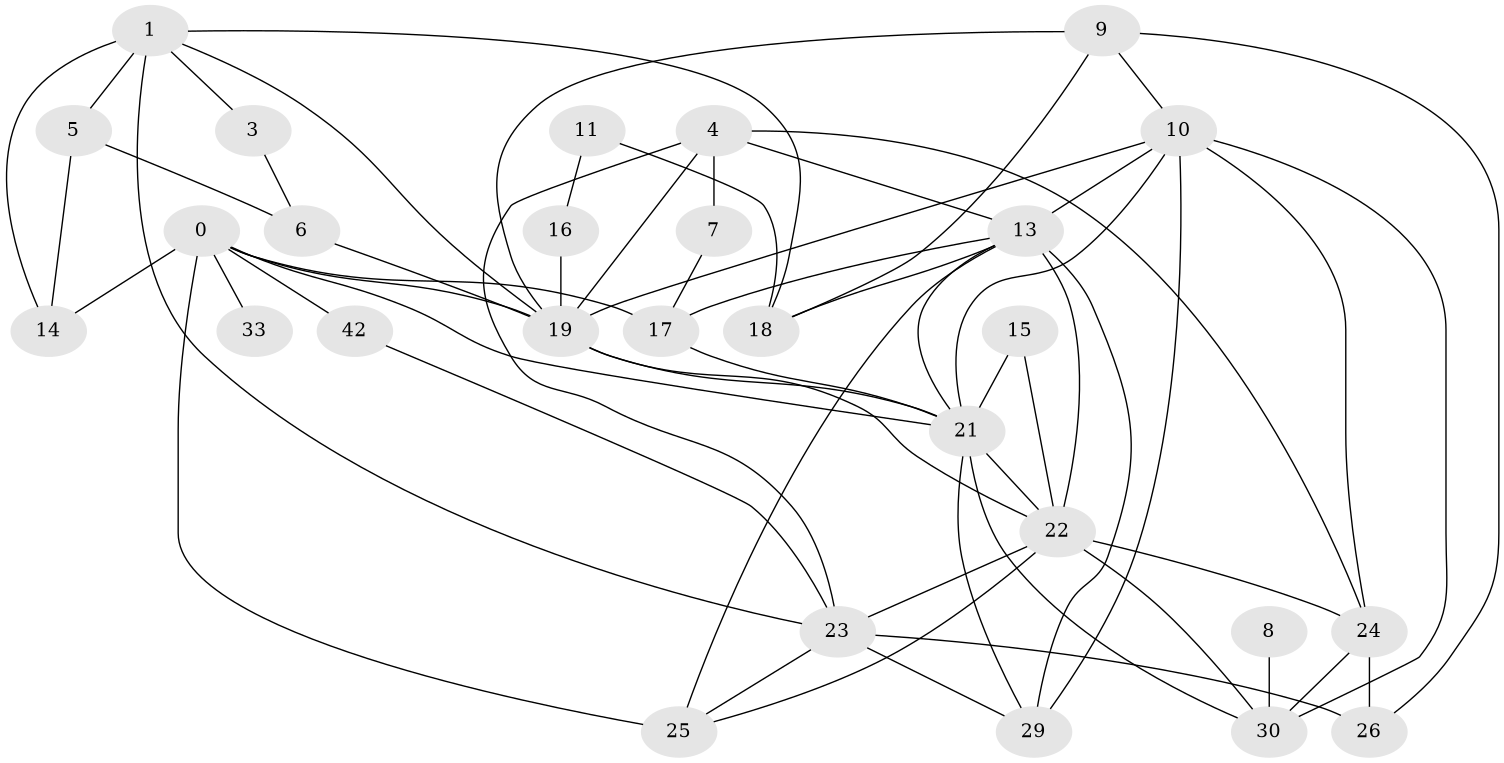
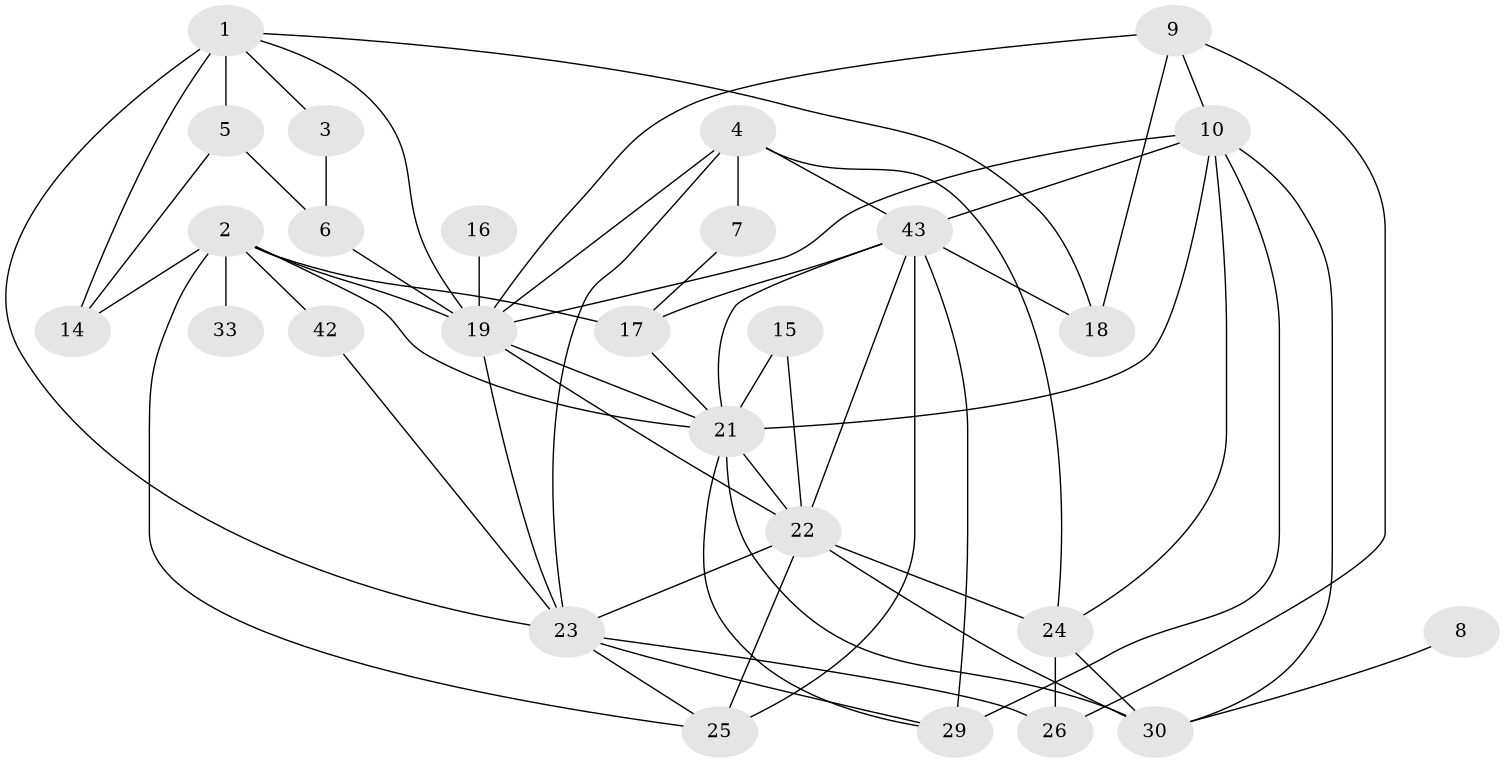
(587, 131) -> none
(202, 231) -> (226, 231)
(1026, 231) -> (915, 231)
none -> (515, 484)
